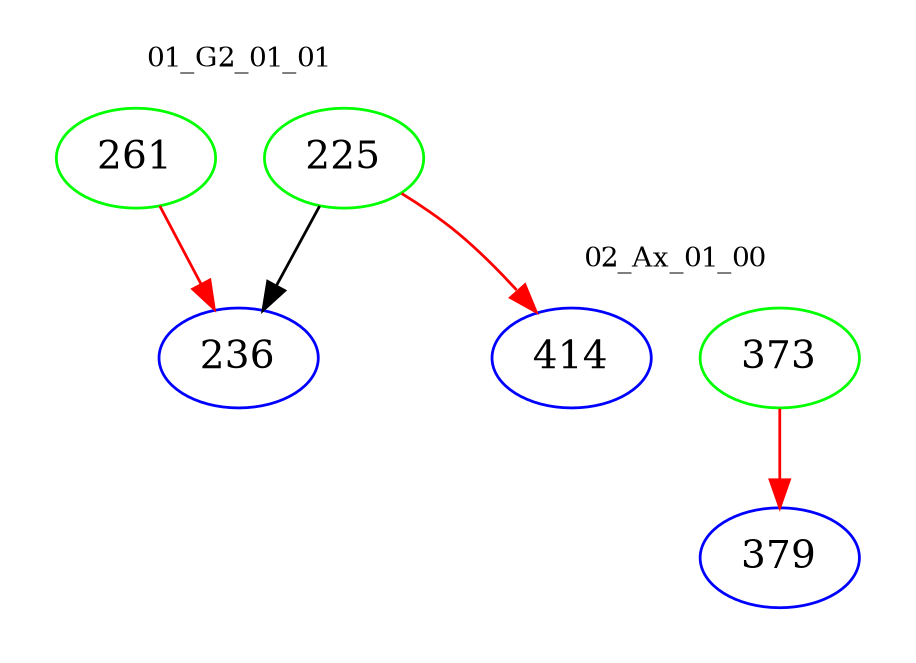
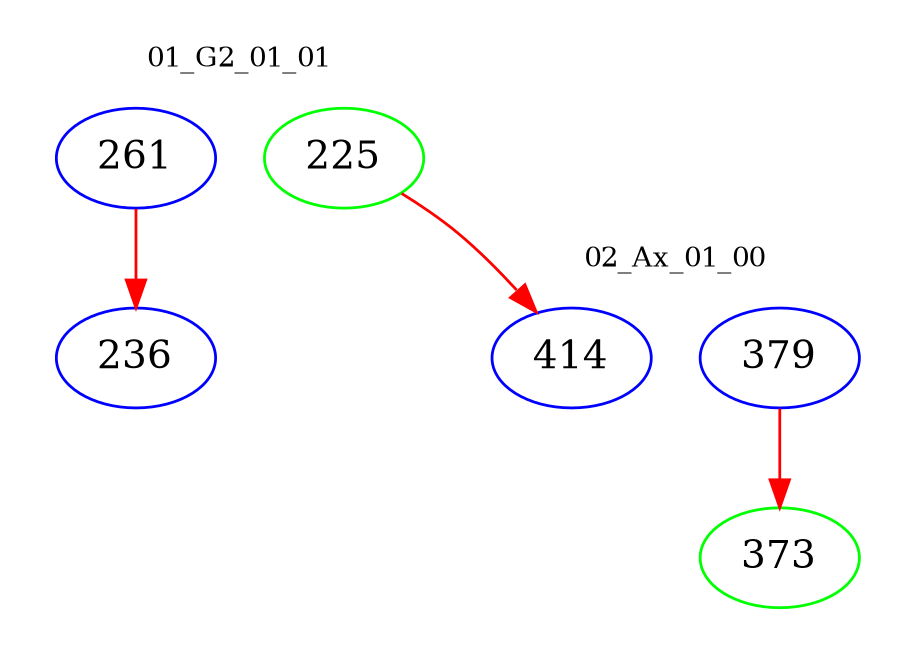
(136, 158) -> (136, 158)
(298, 246) -> none
(780, 444) -> (780, 444)
